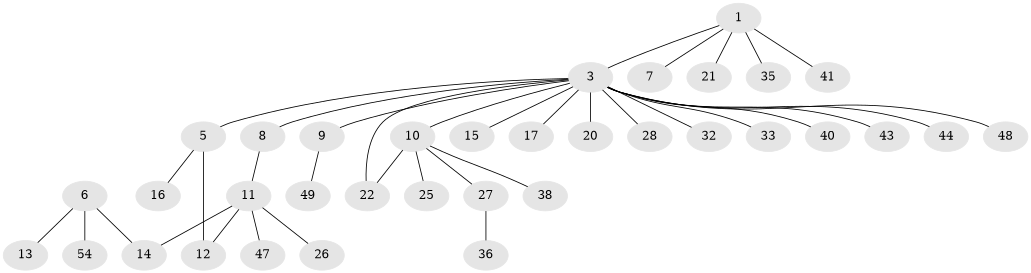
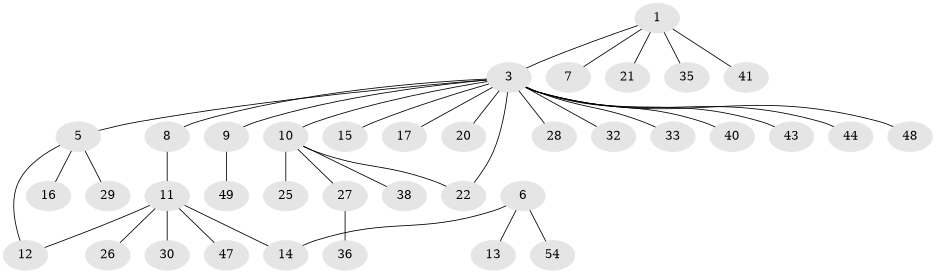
none -> (108, 196)
none -> (167, 255)
